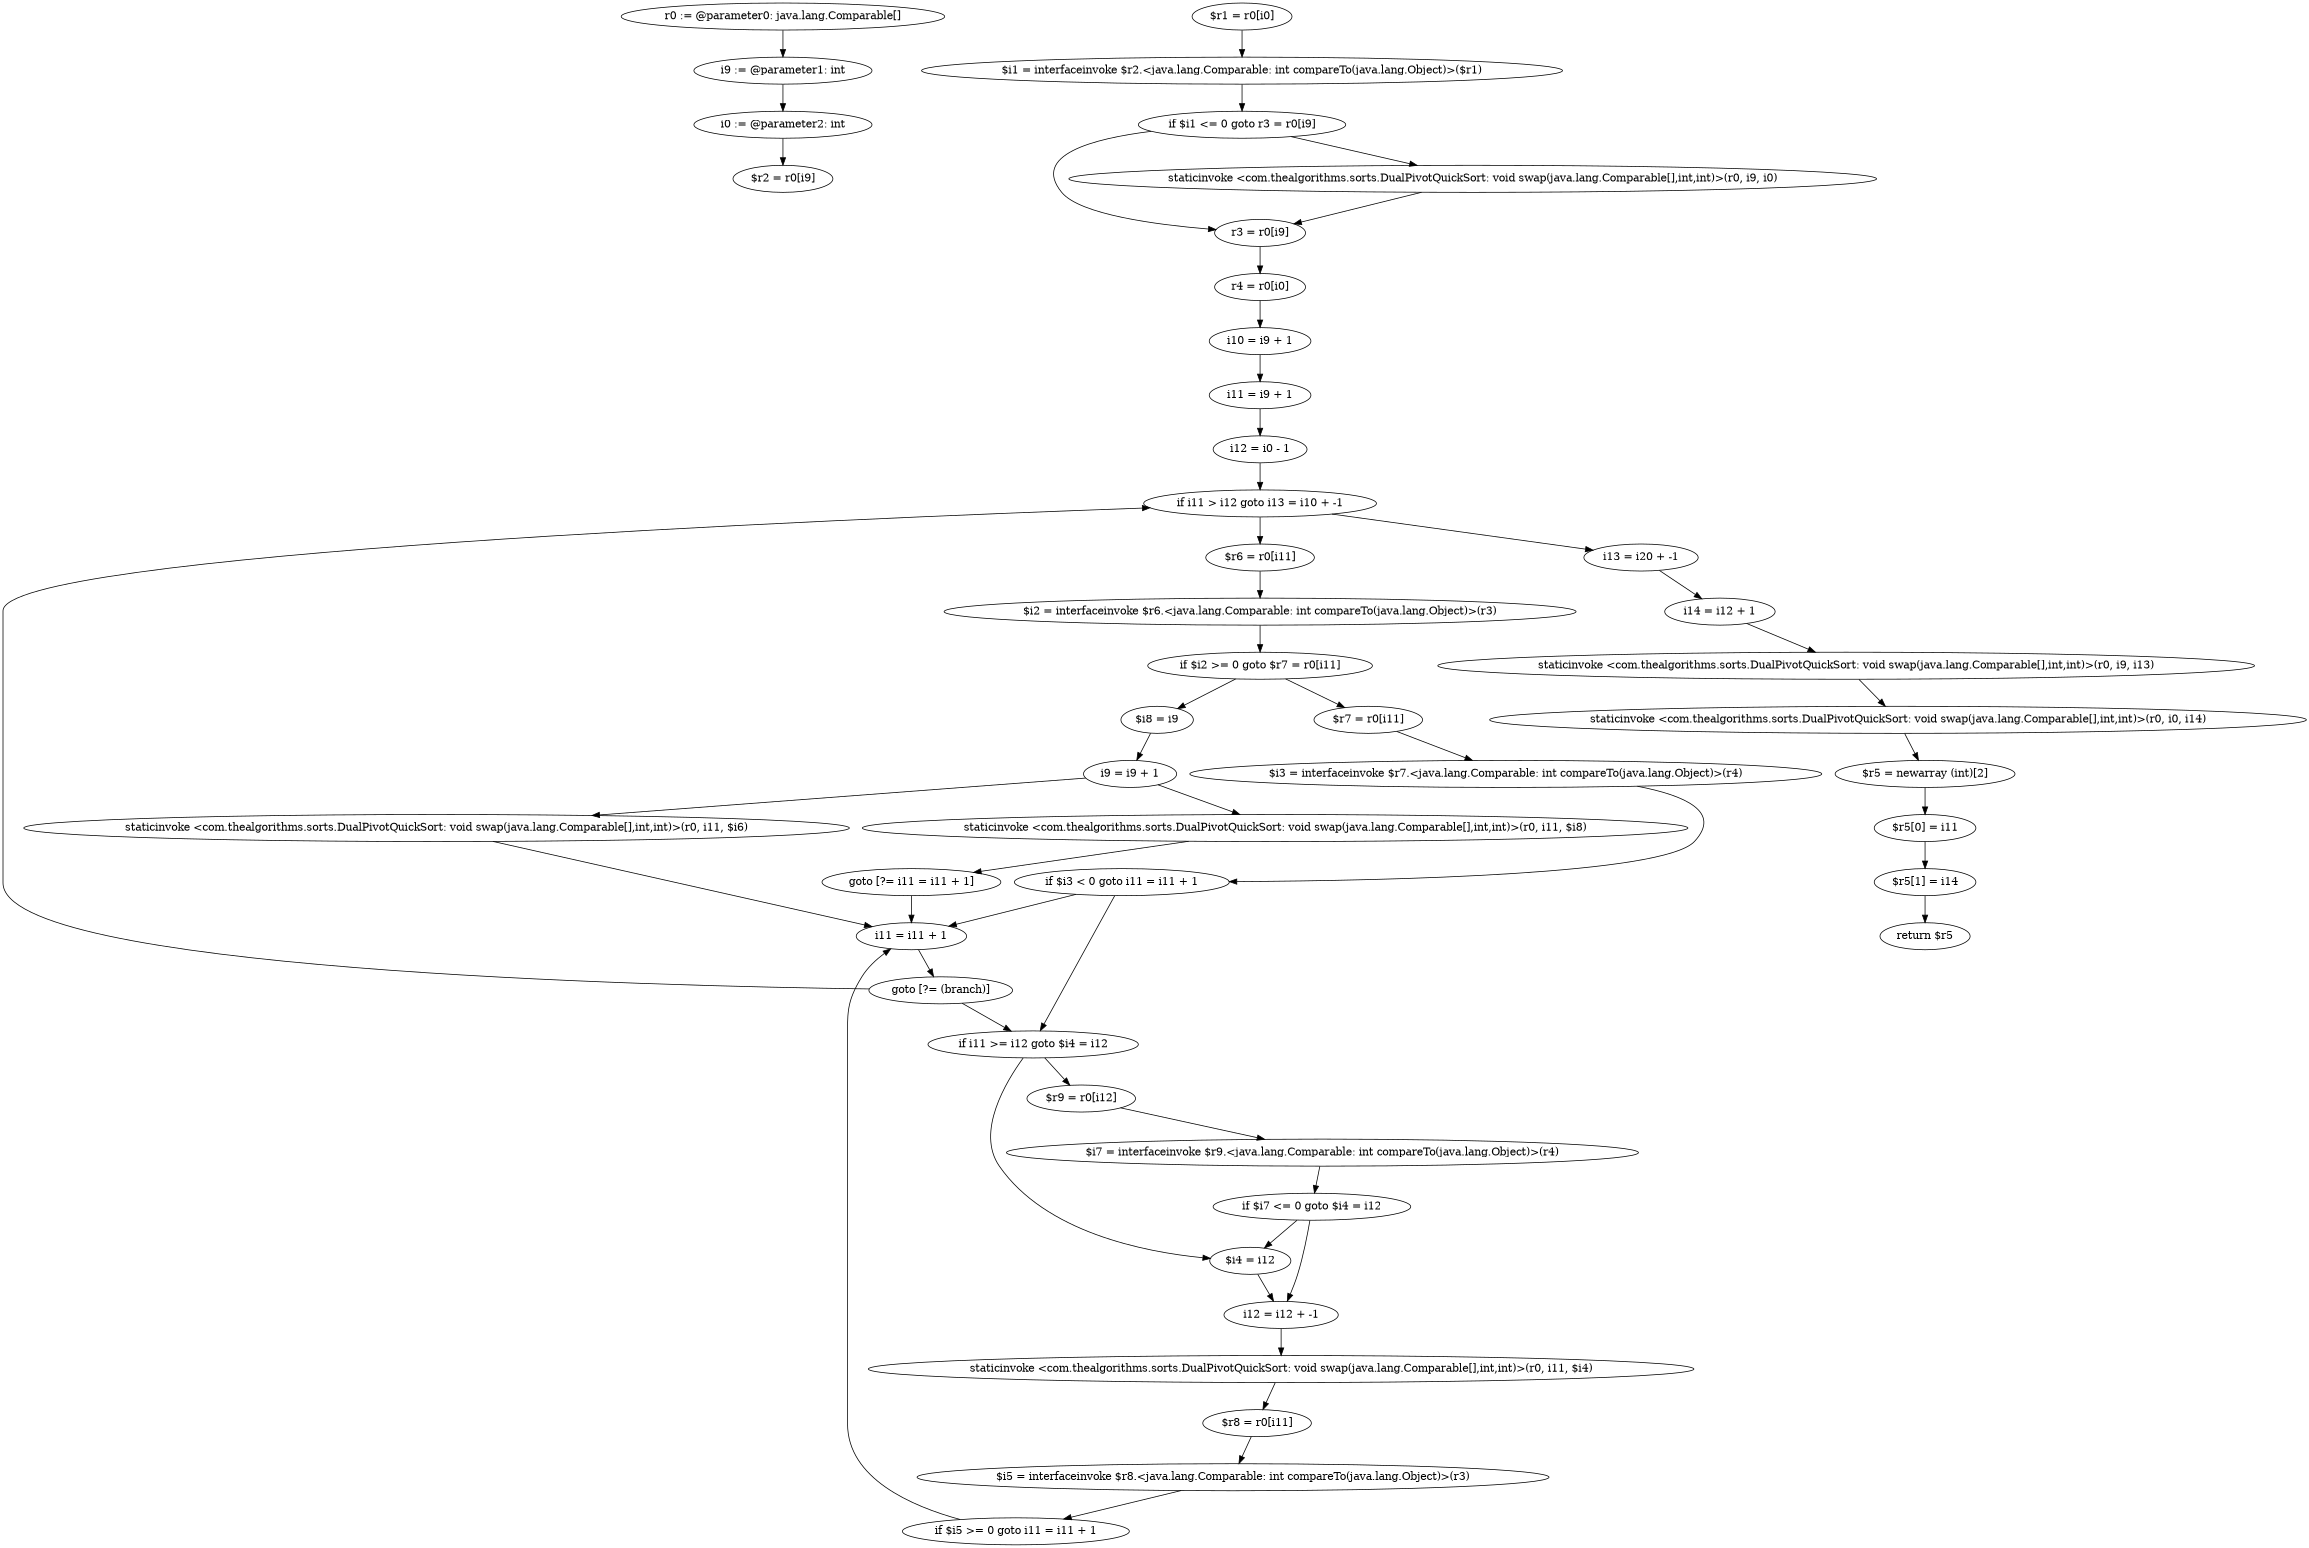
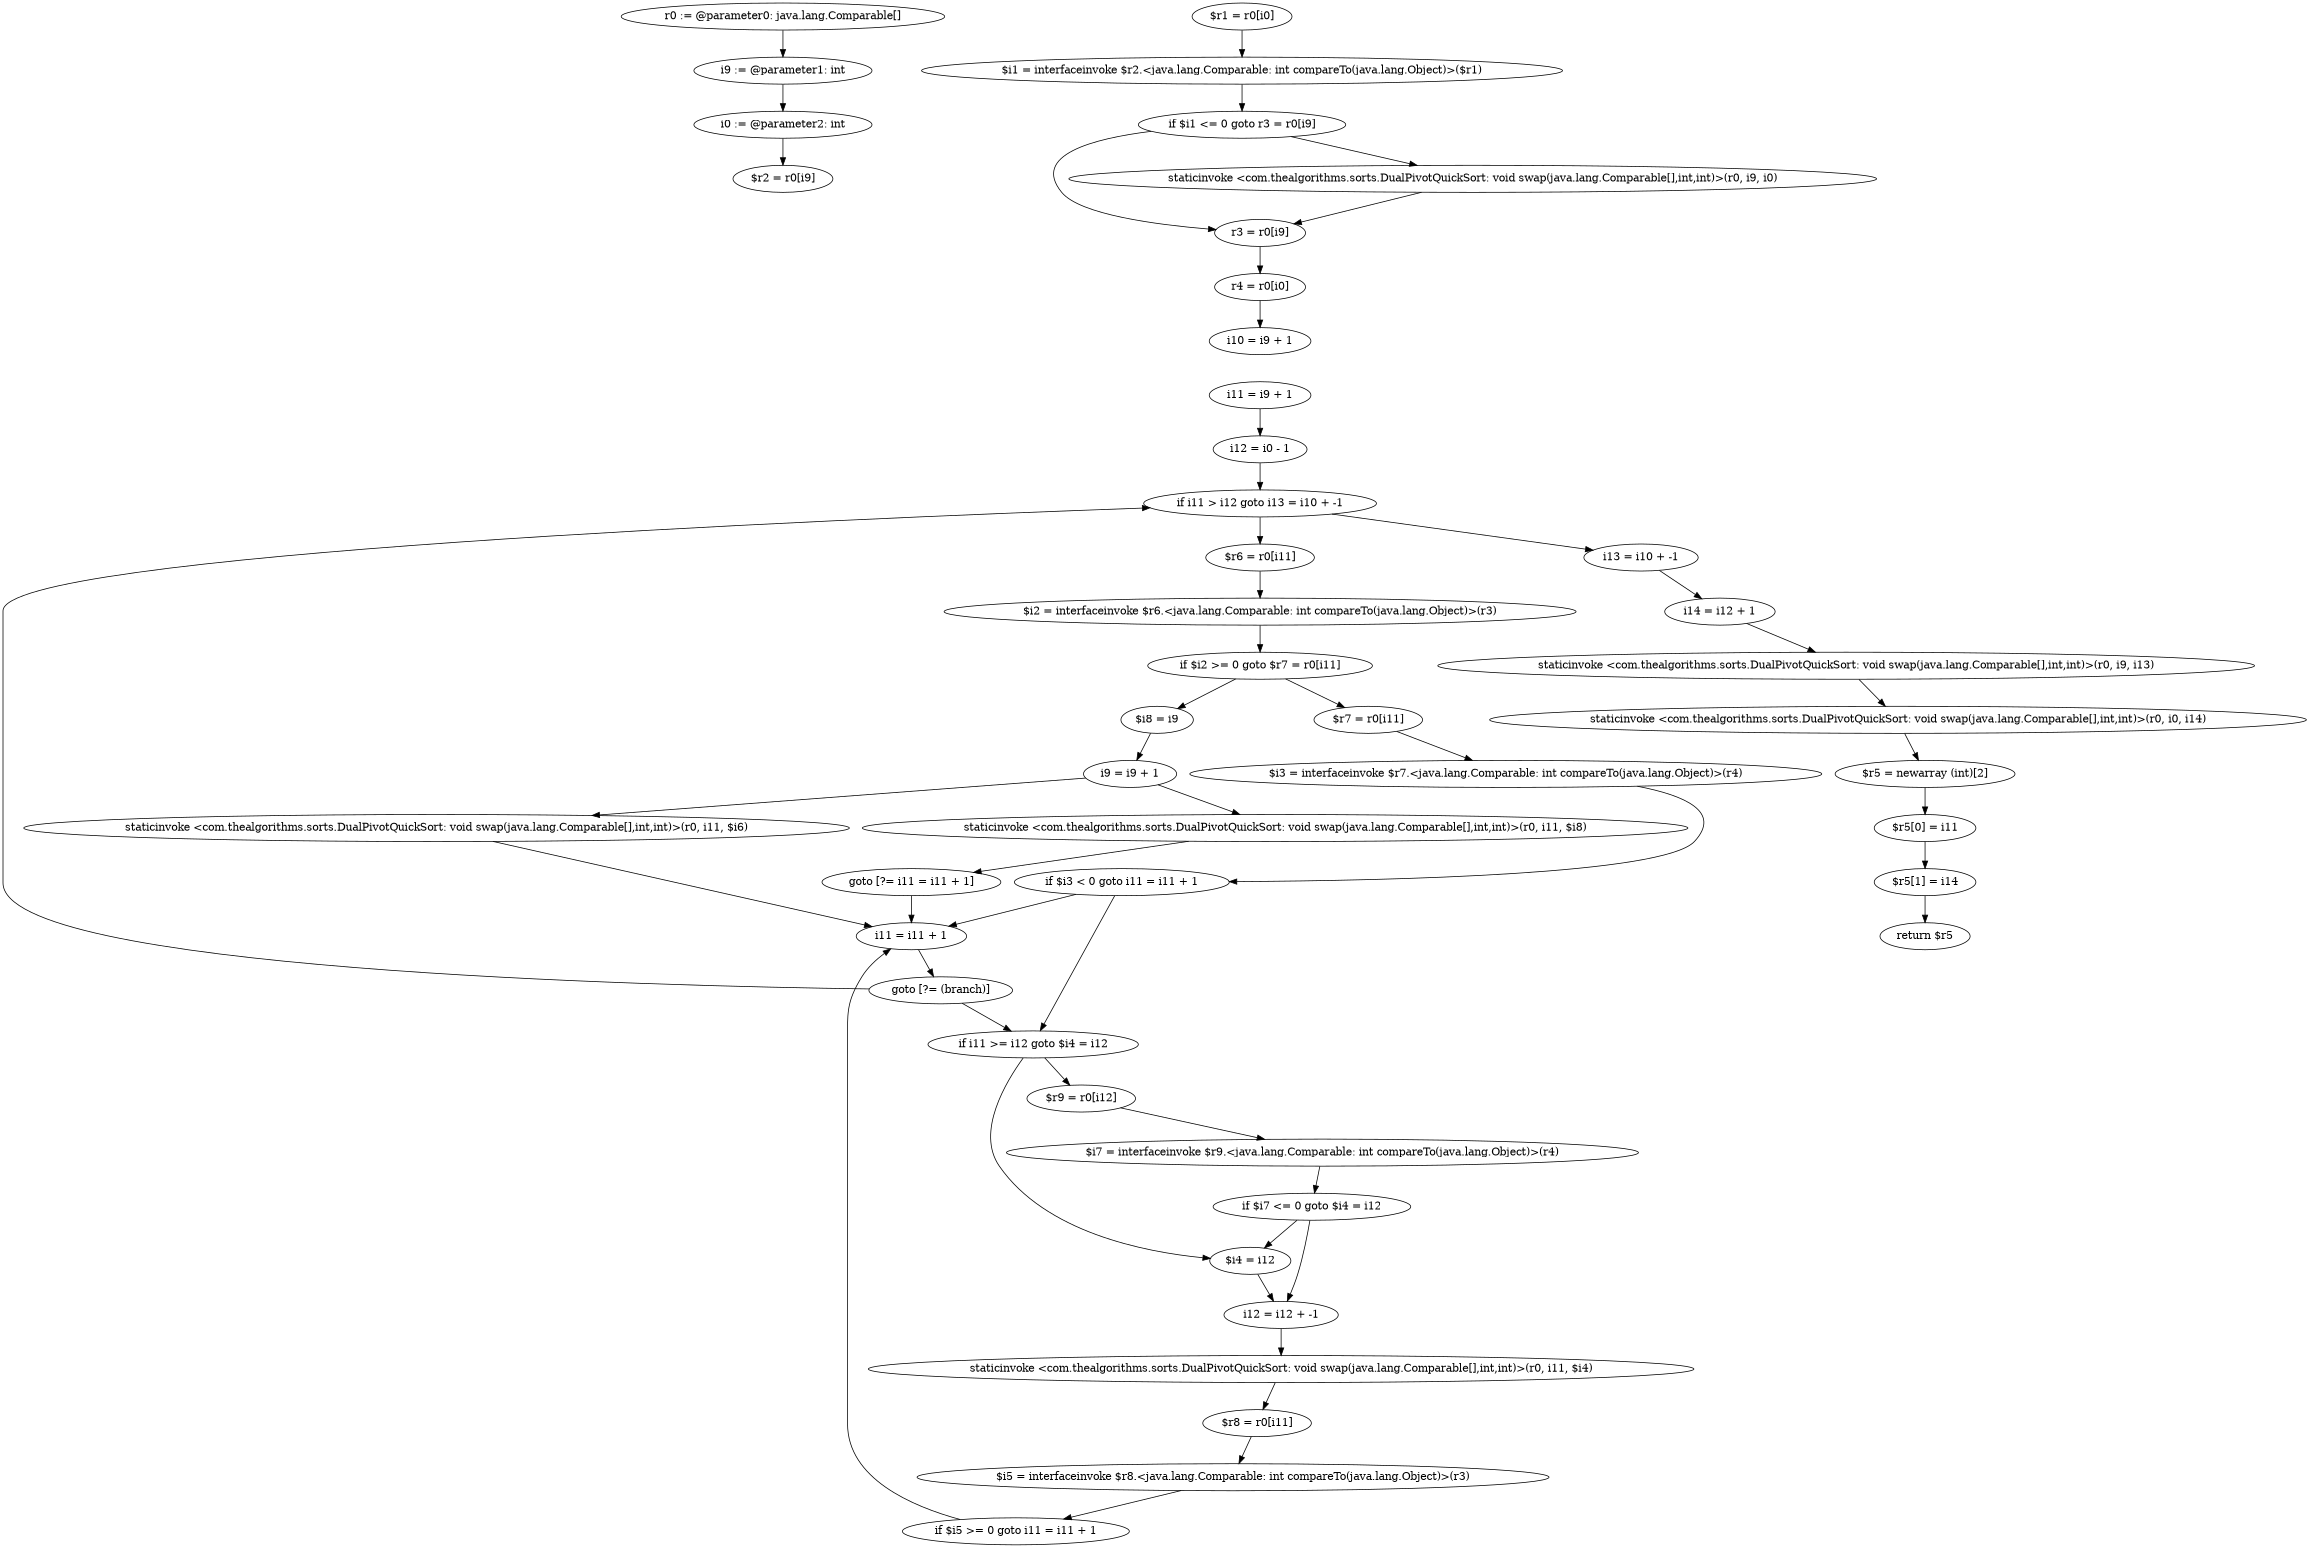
(1260, 364) -> none
(1641, 558) -> (1641, 558)
